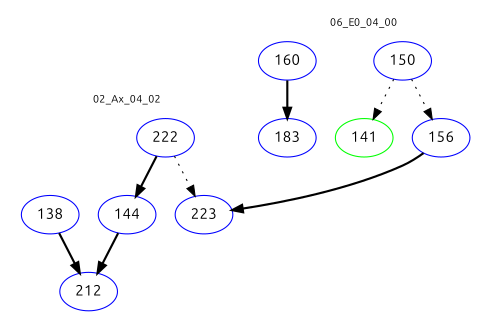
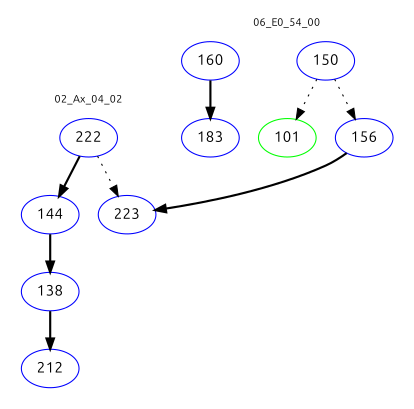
(364, 23) -> (287, 23)
(364, 138) -> (287, 138)
(110, 248) -> (50, 248)
